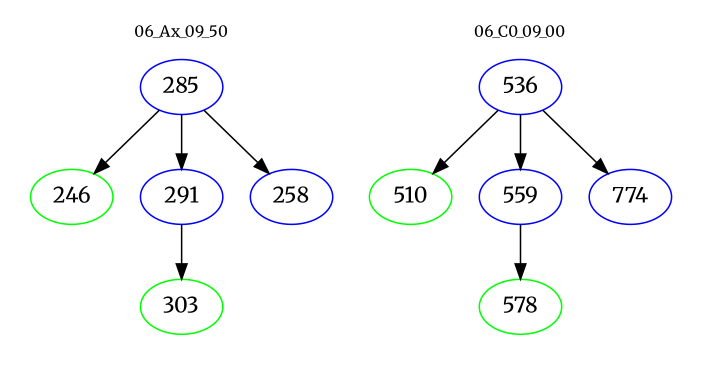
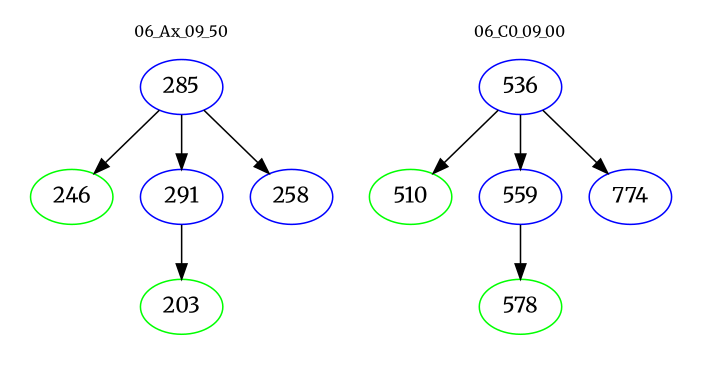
(182, 307) -> (182, 307)
